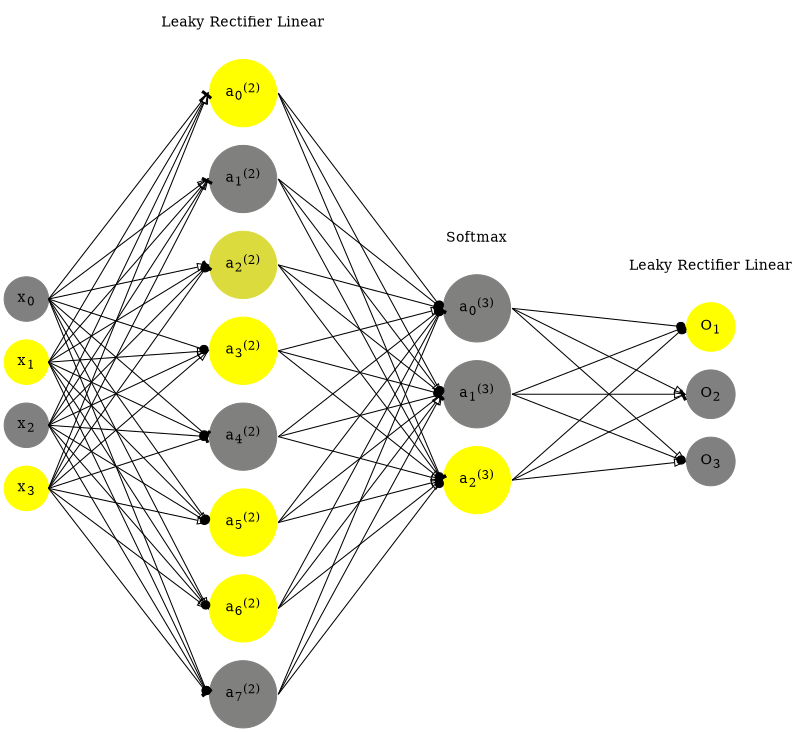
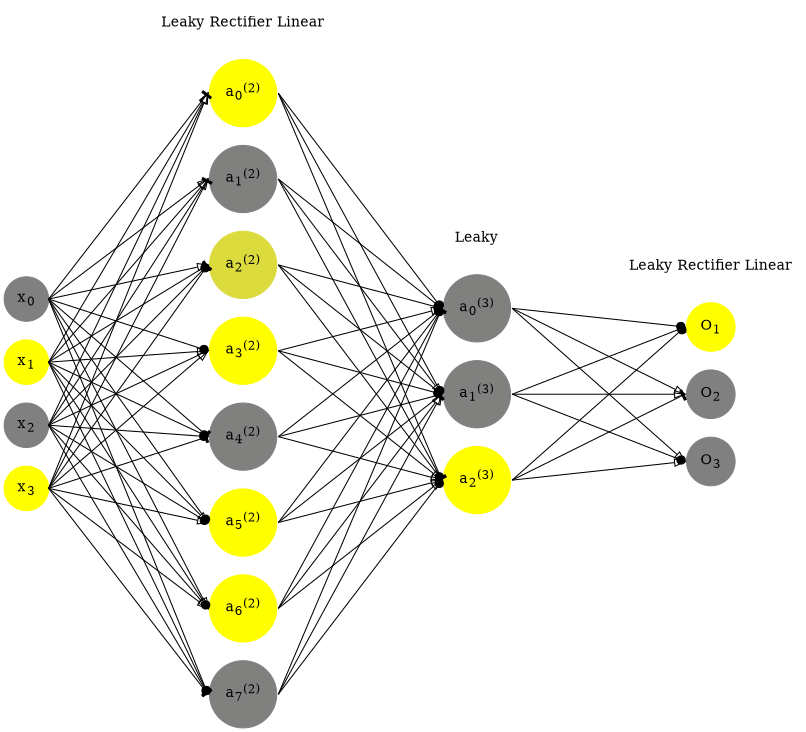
(477, 238) -> (477, 238)
